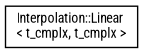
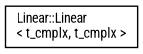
(72, 27) -> (72, 27)
